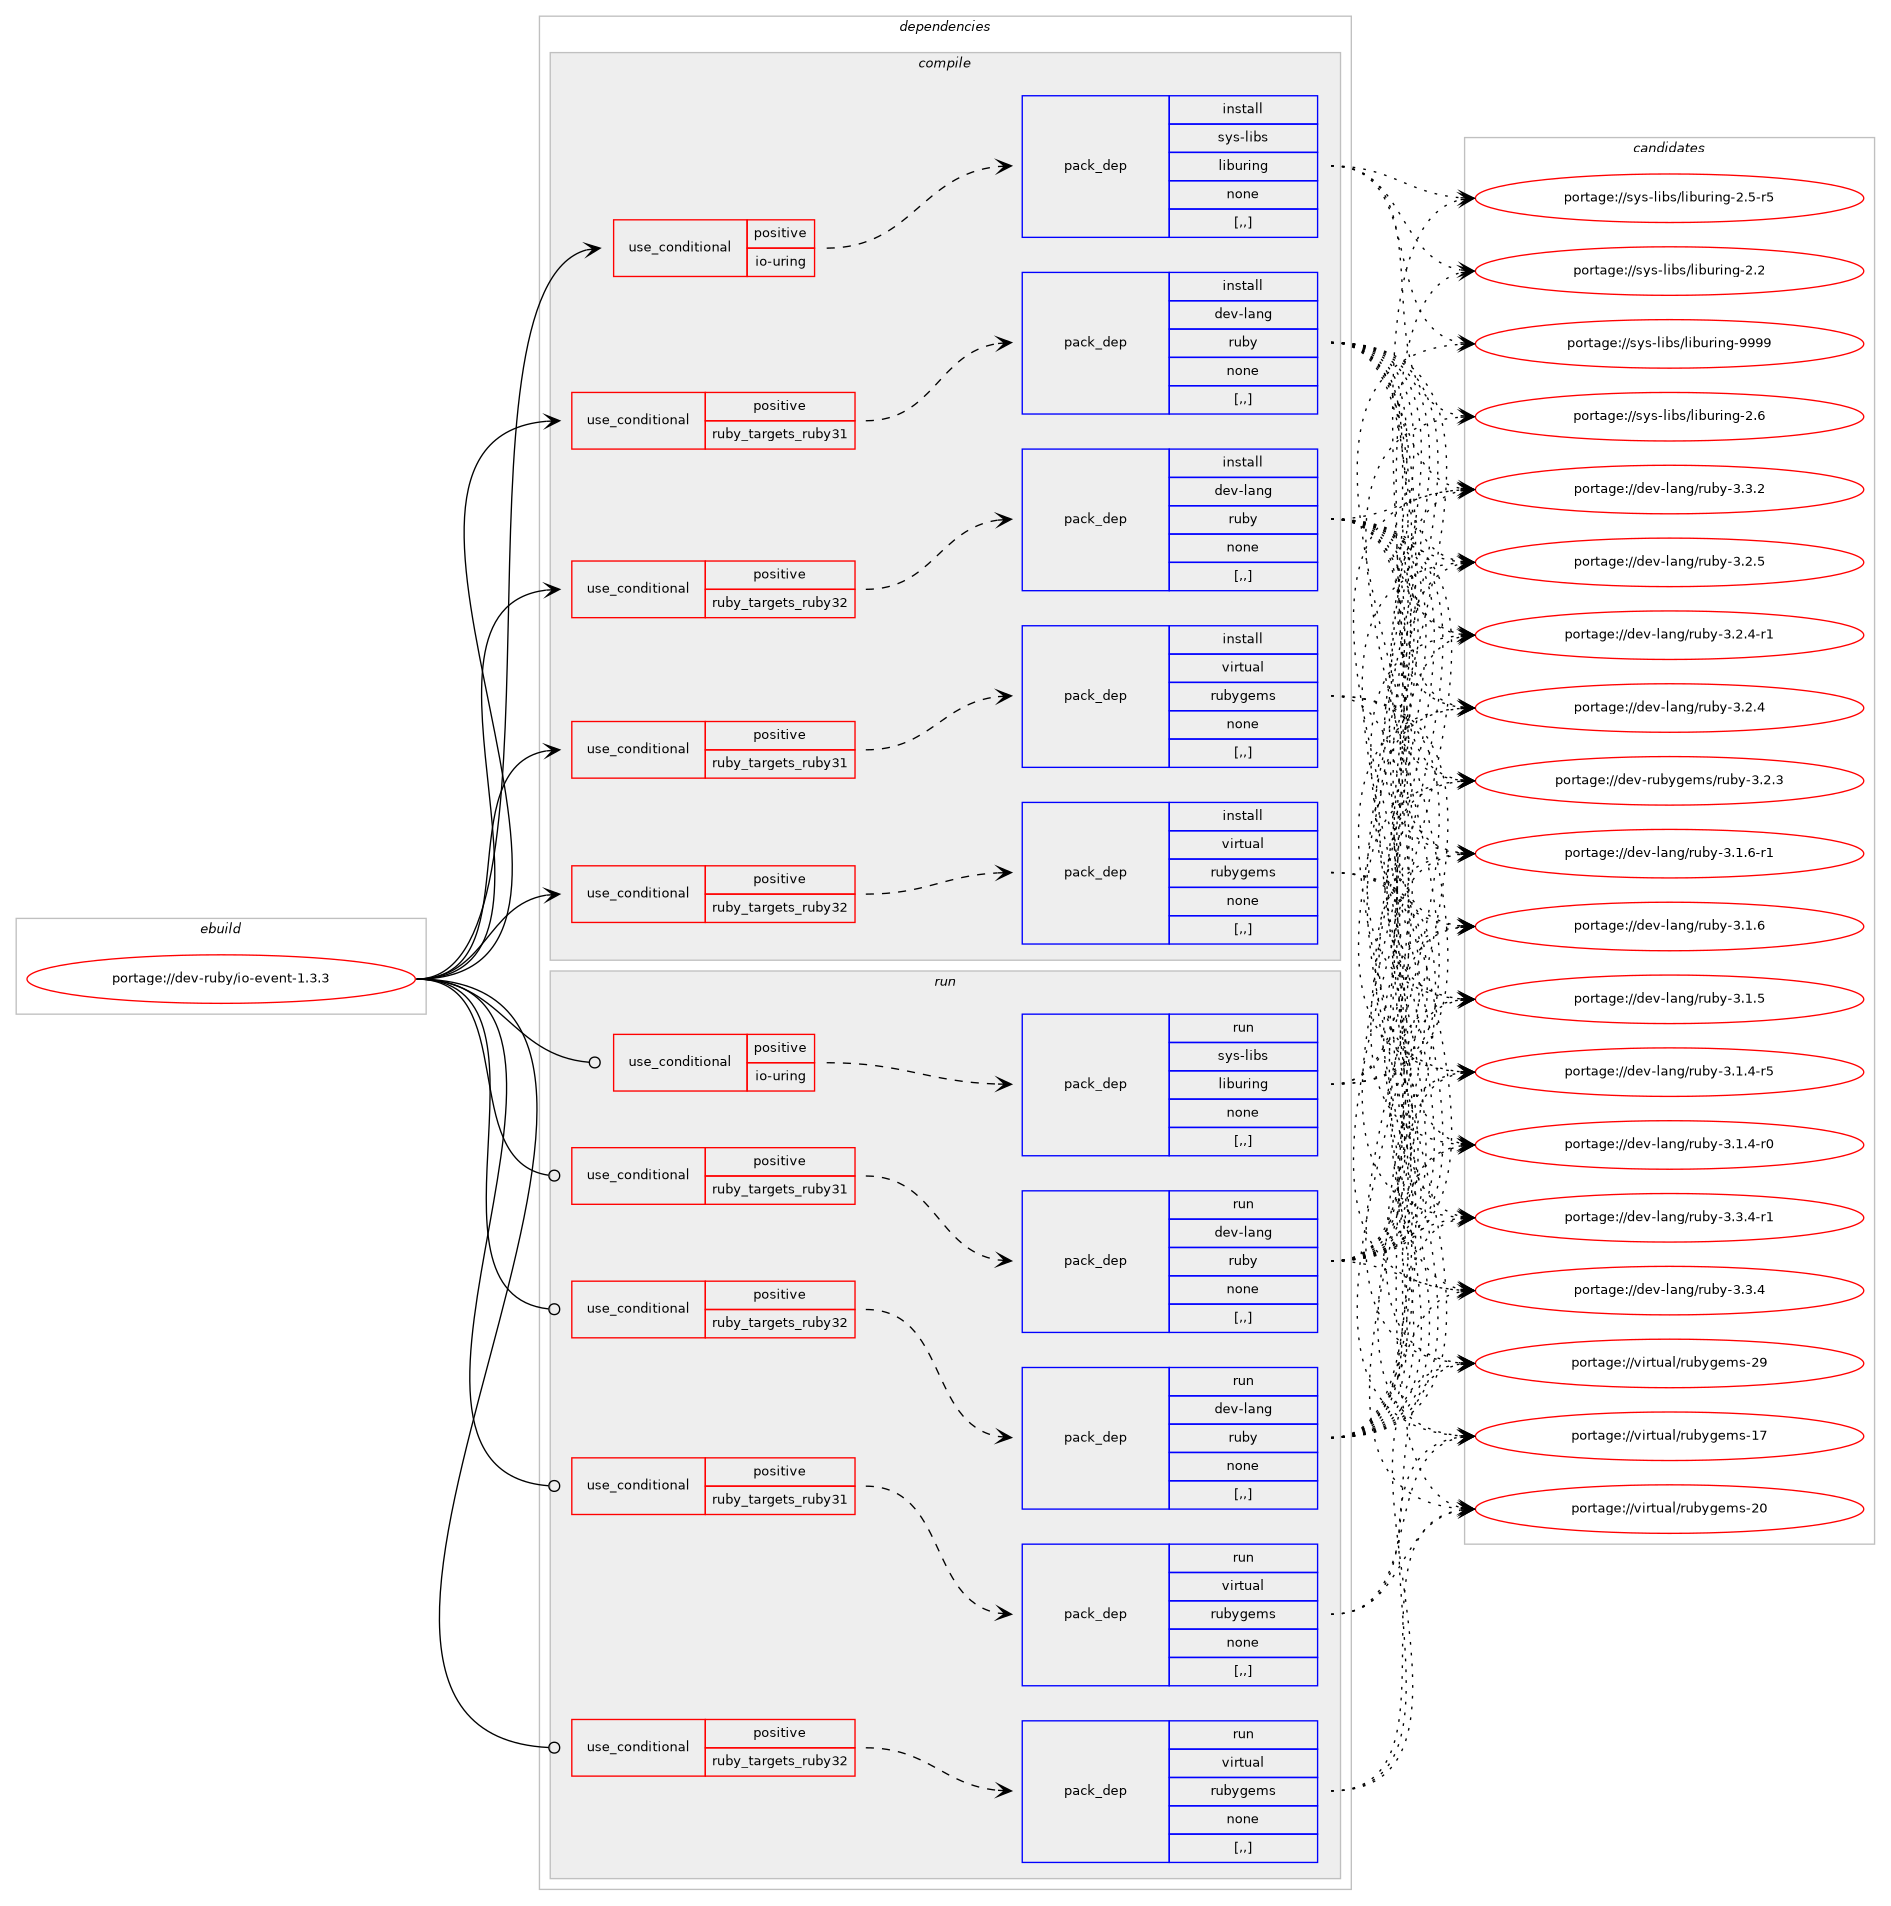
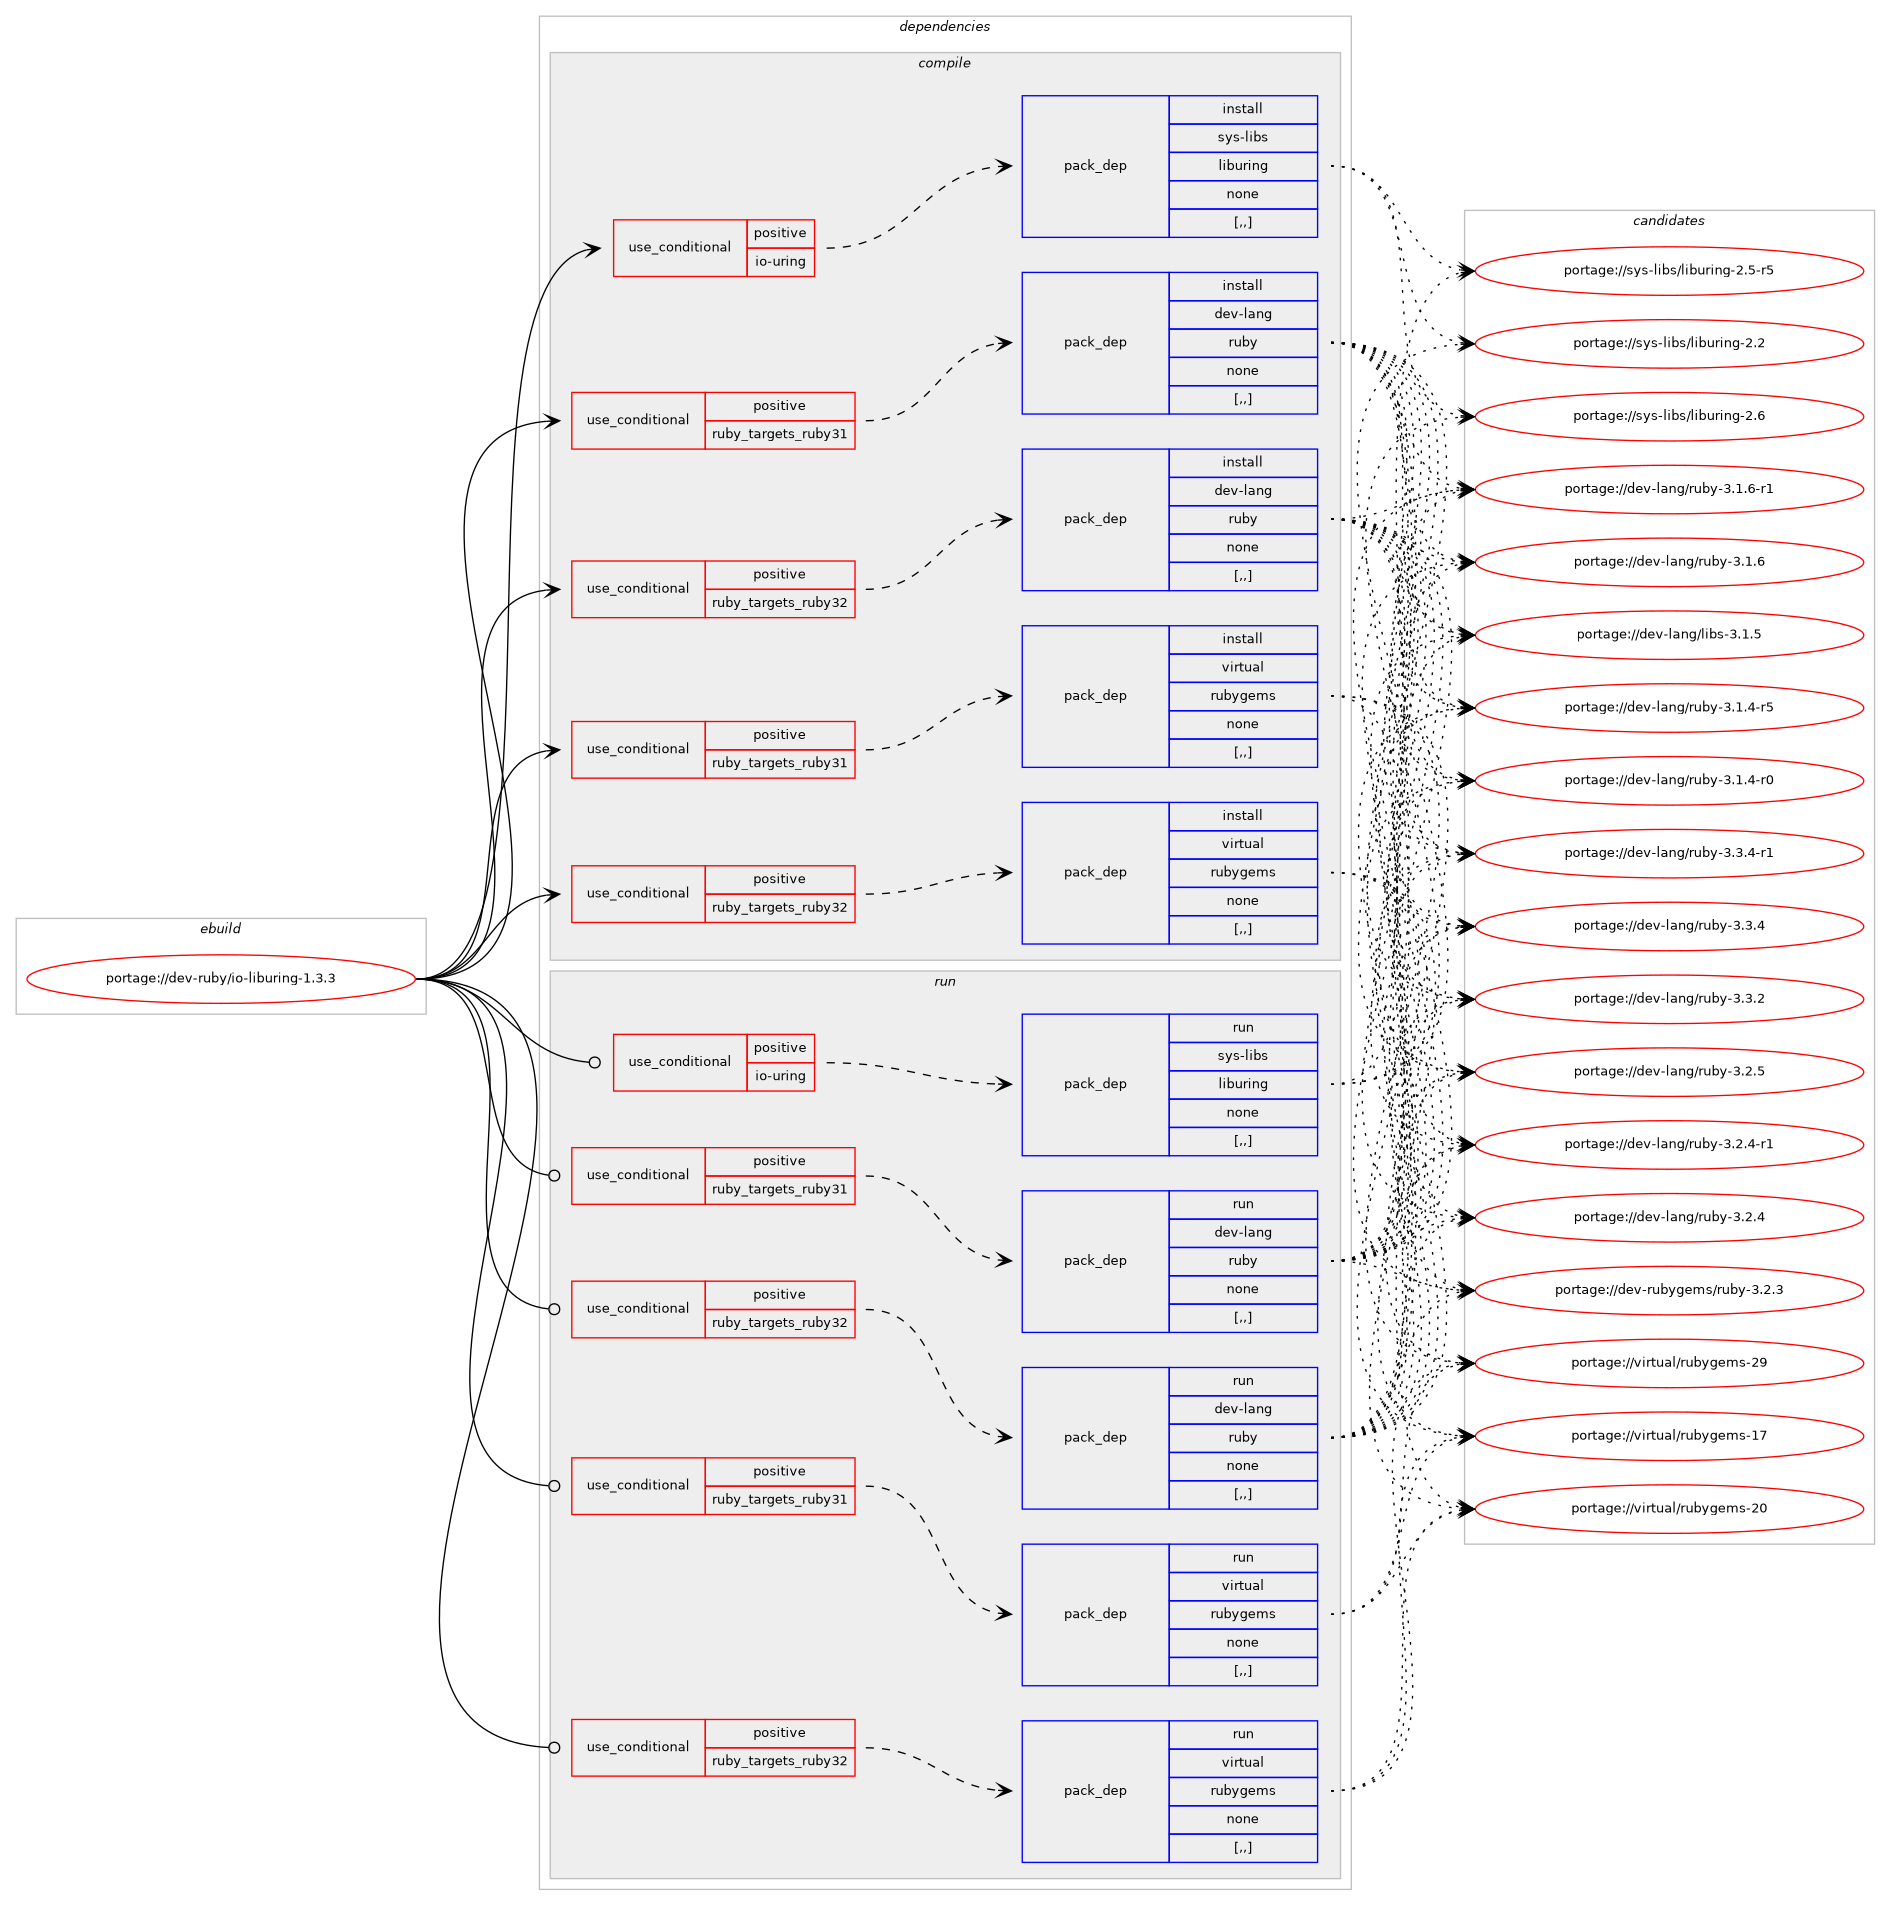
(1670, 344) -> none
(221, 979) -> (221, 979)
(1670, 999) -> (1670, 635)
